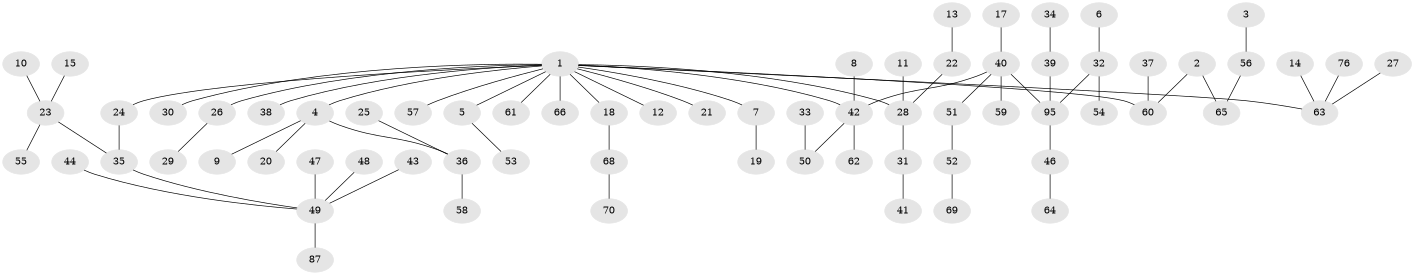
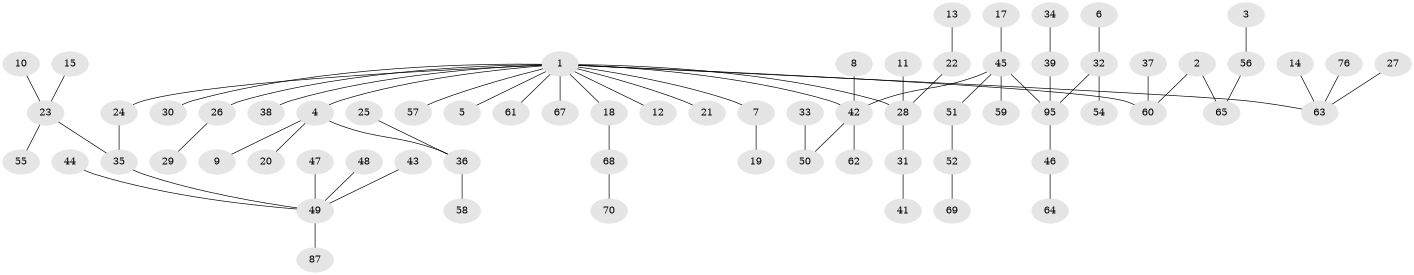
(1001, 64) -> (1001, 64)
(560, 113) -> (560, 113)
(511, 162) -> none
